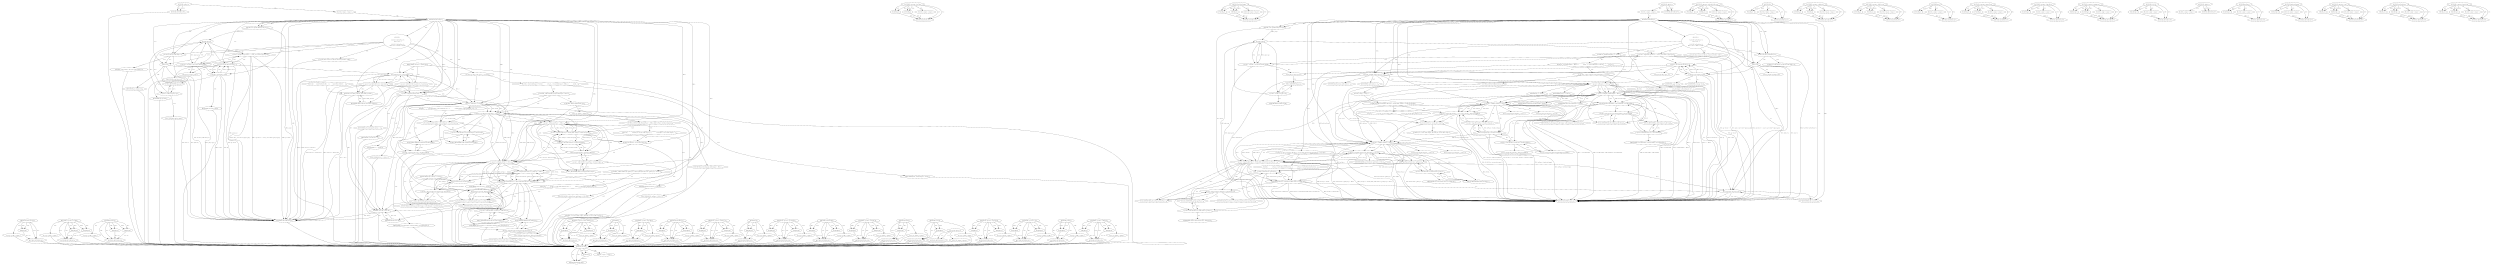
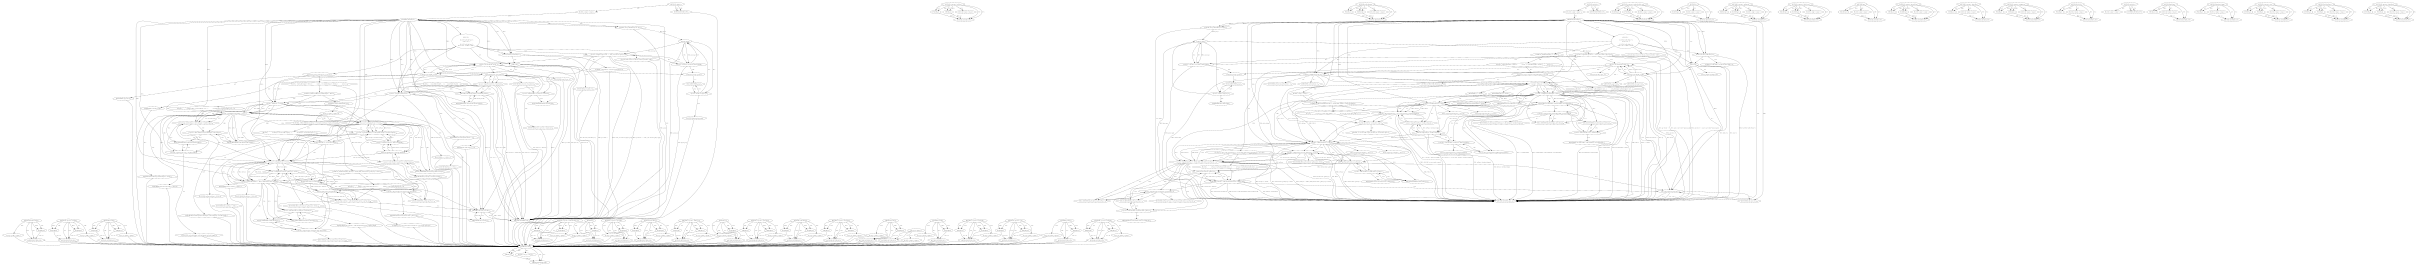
(409, 69) -> (513, 78)
none -> (543, 104)
none -> (540, 128)
